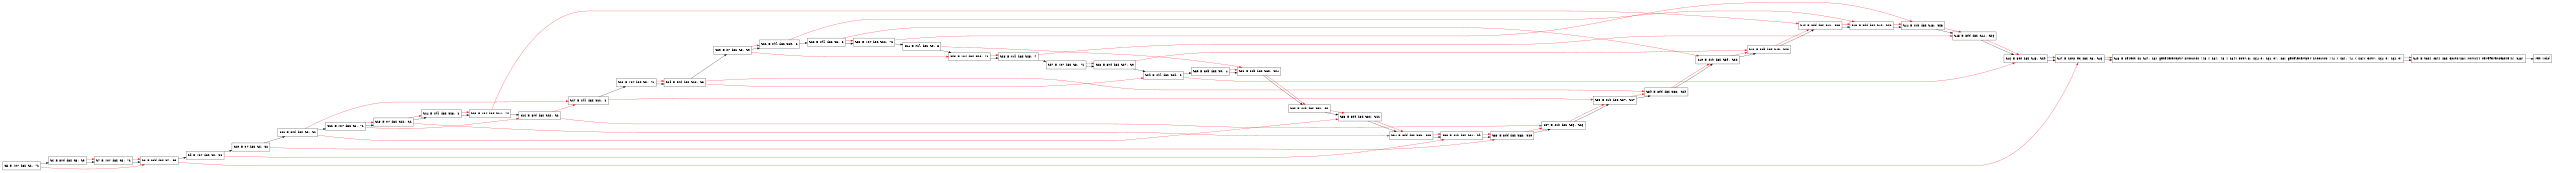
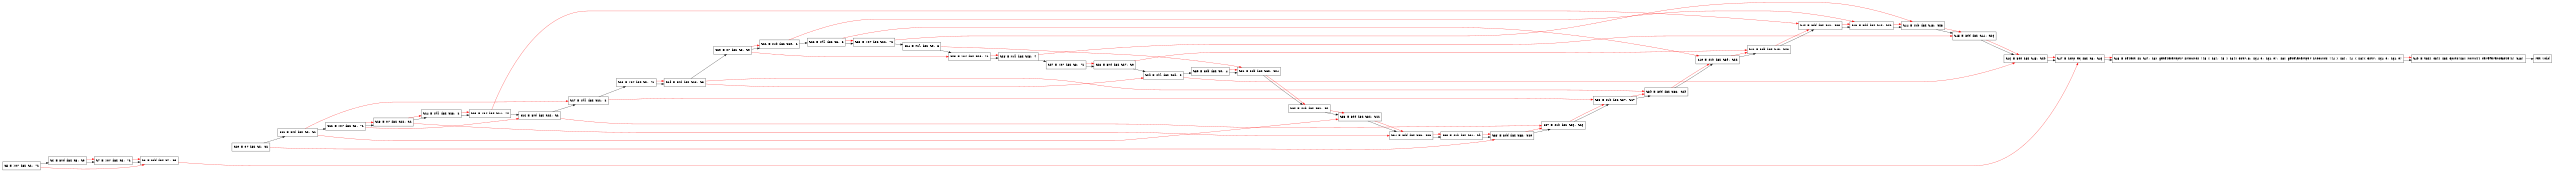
(779, 44) -> (779, 44)
(563, 109) -> (563, 109)
(205, 155) -> none
